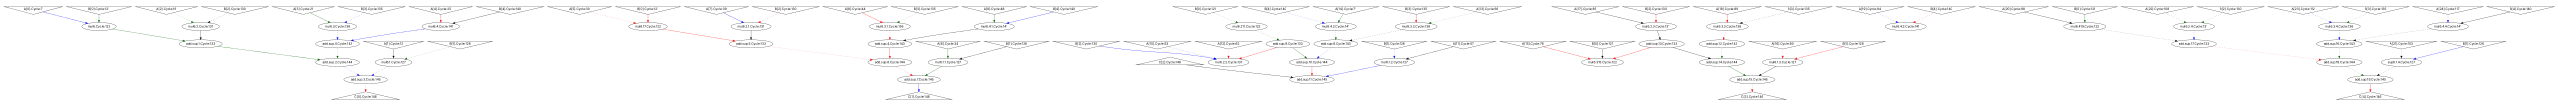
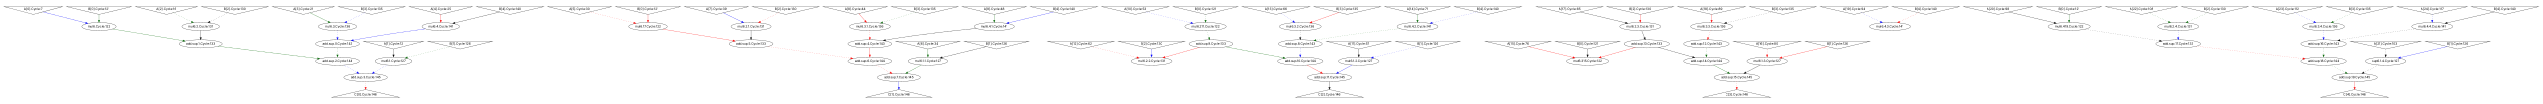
(1454, 17) -> (1287, 17)
(1191, 53) -> (1168, 17)
(1239, 71) -> (1330, 84)
